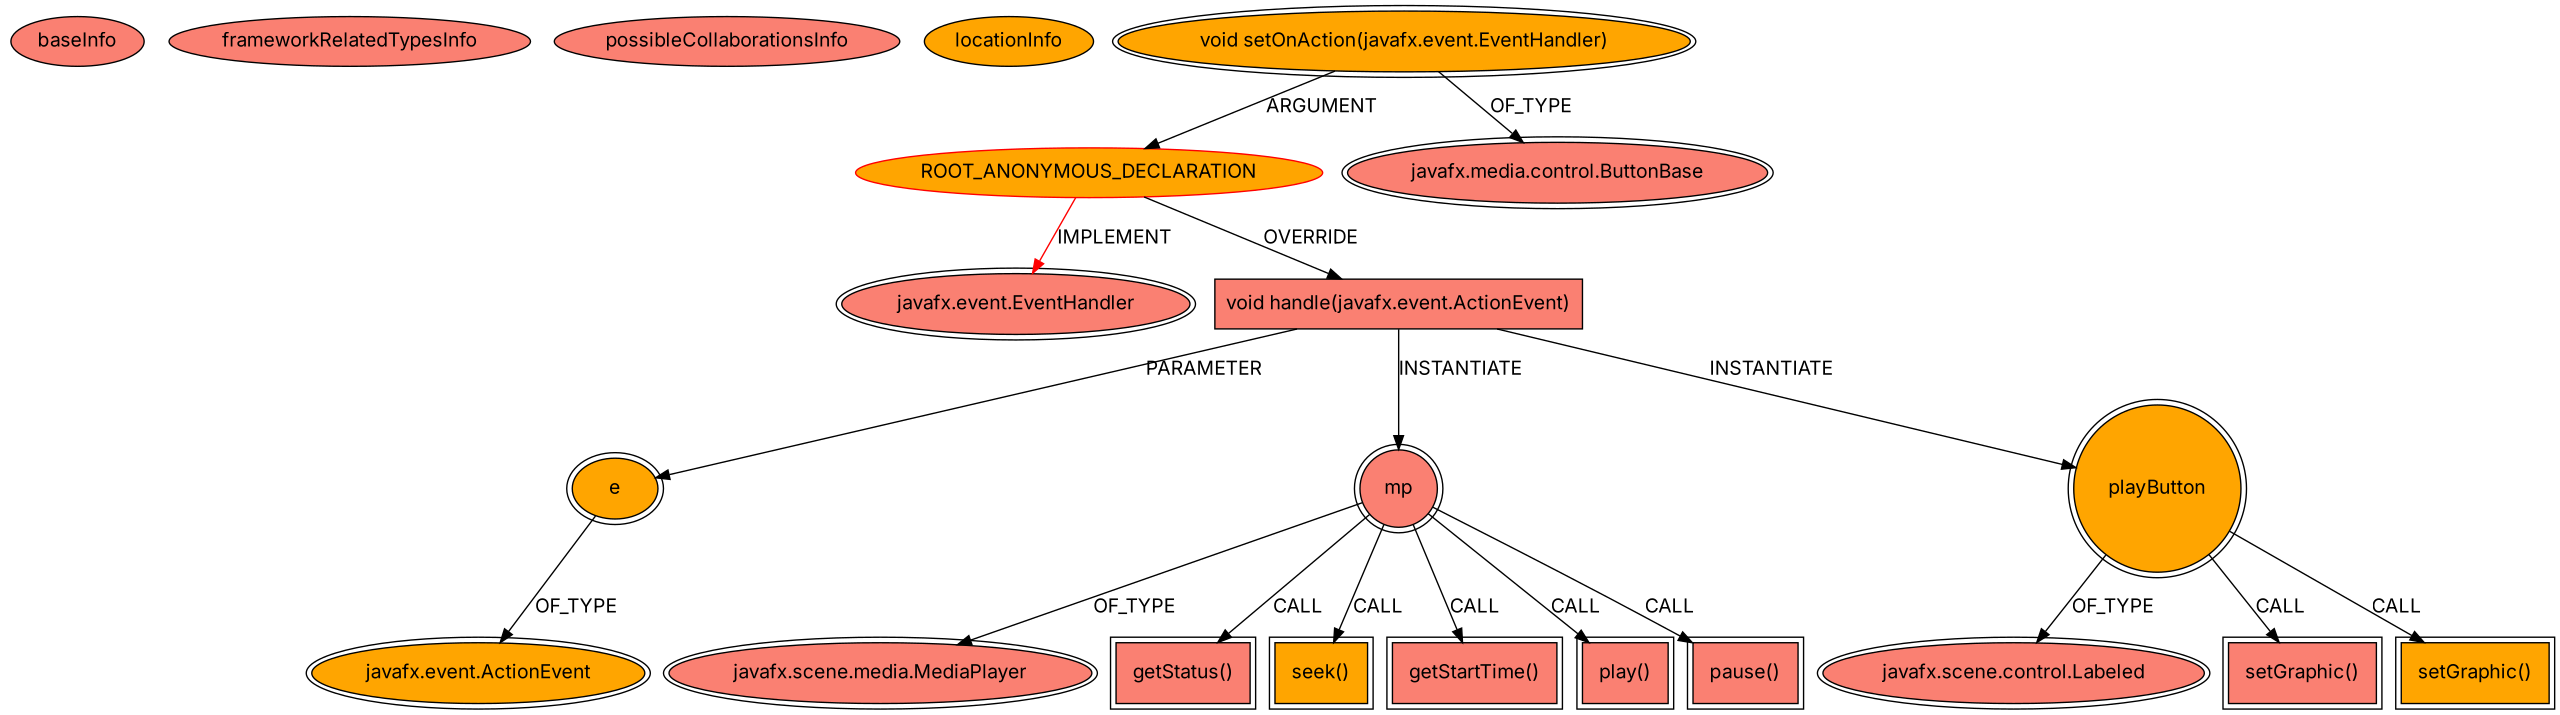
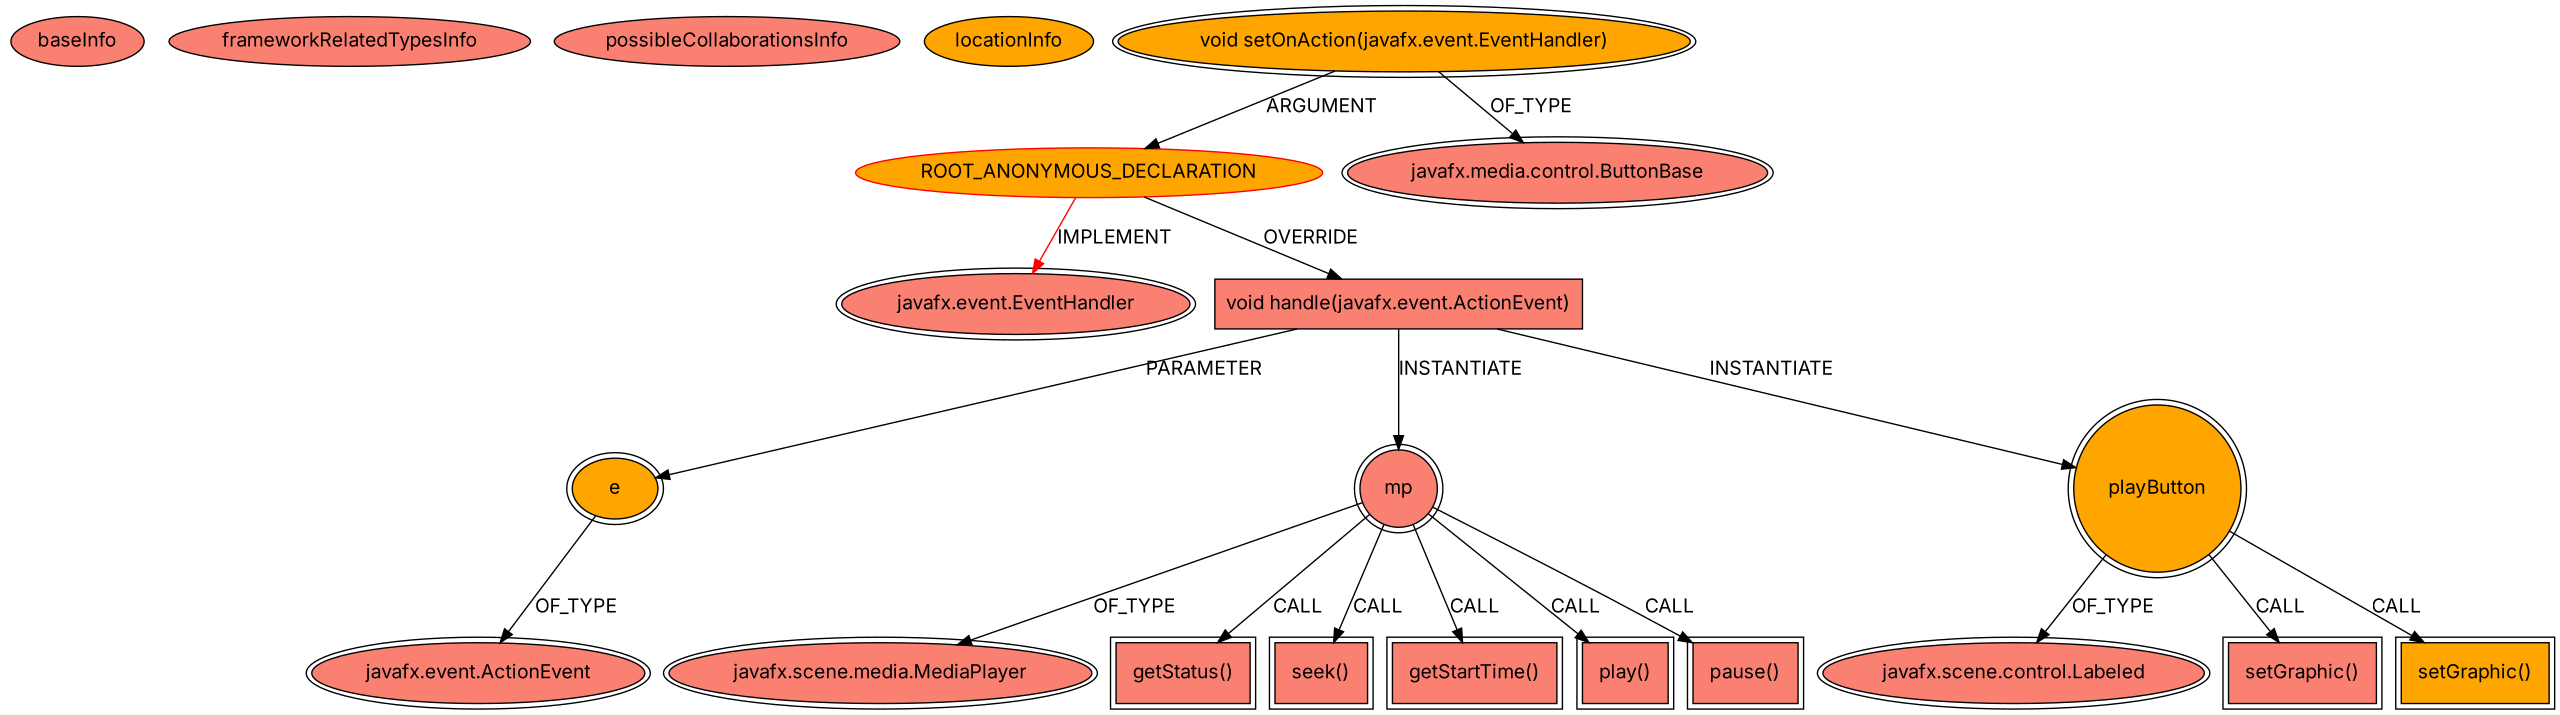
(478, 673) -> (478, 673)
(1321, 673) -> (1321, 673)
